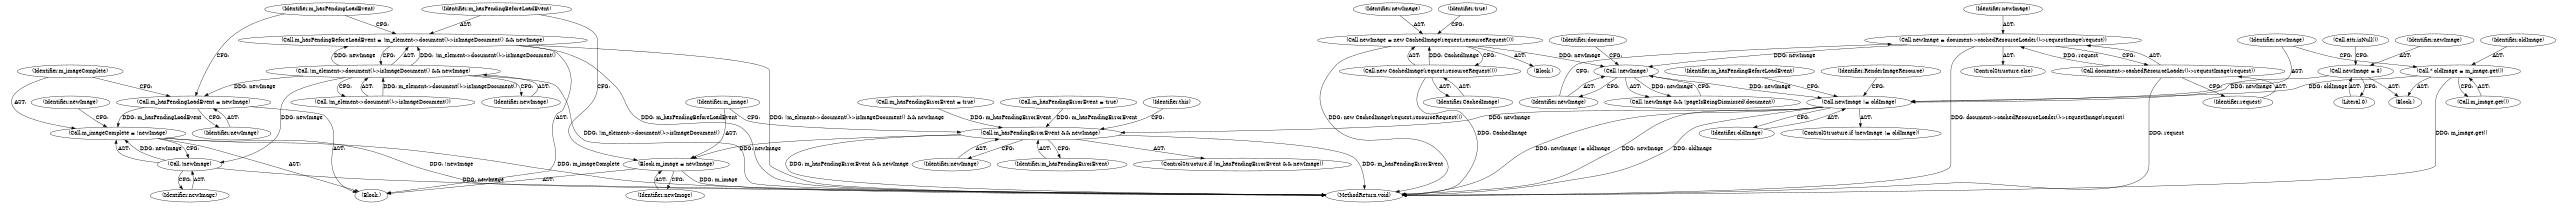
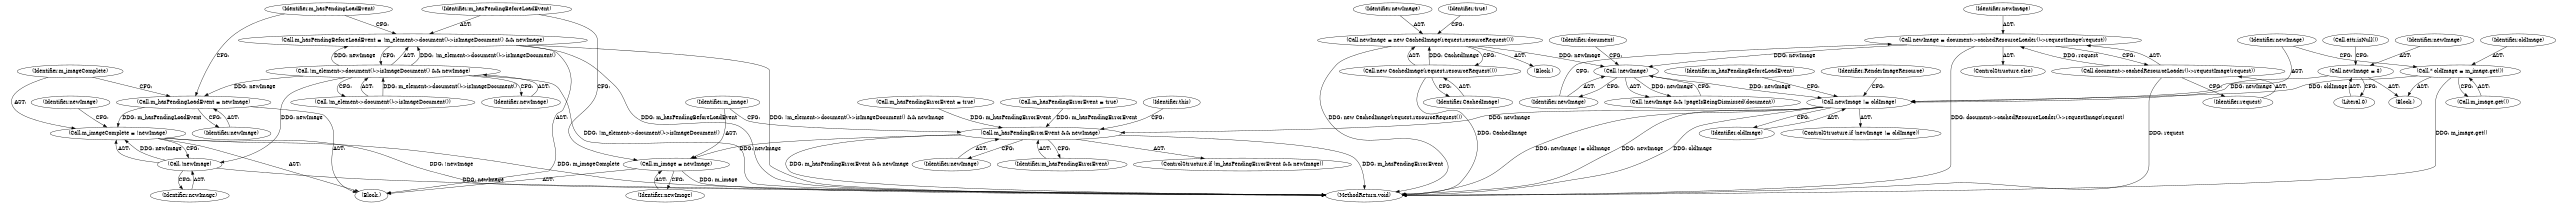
(1446, 87) -> (1446, 87)
(676, 165) -> (676, 165)
